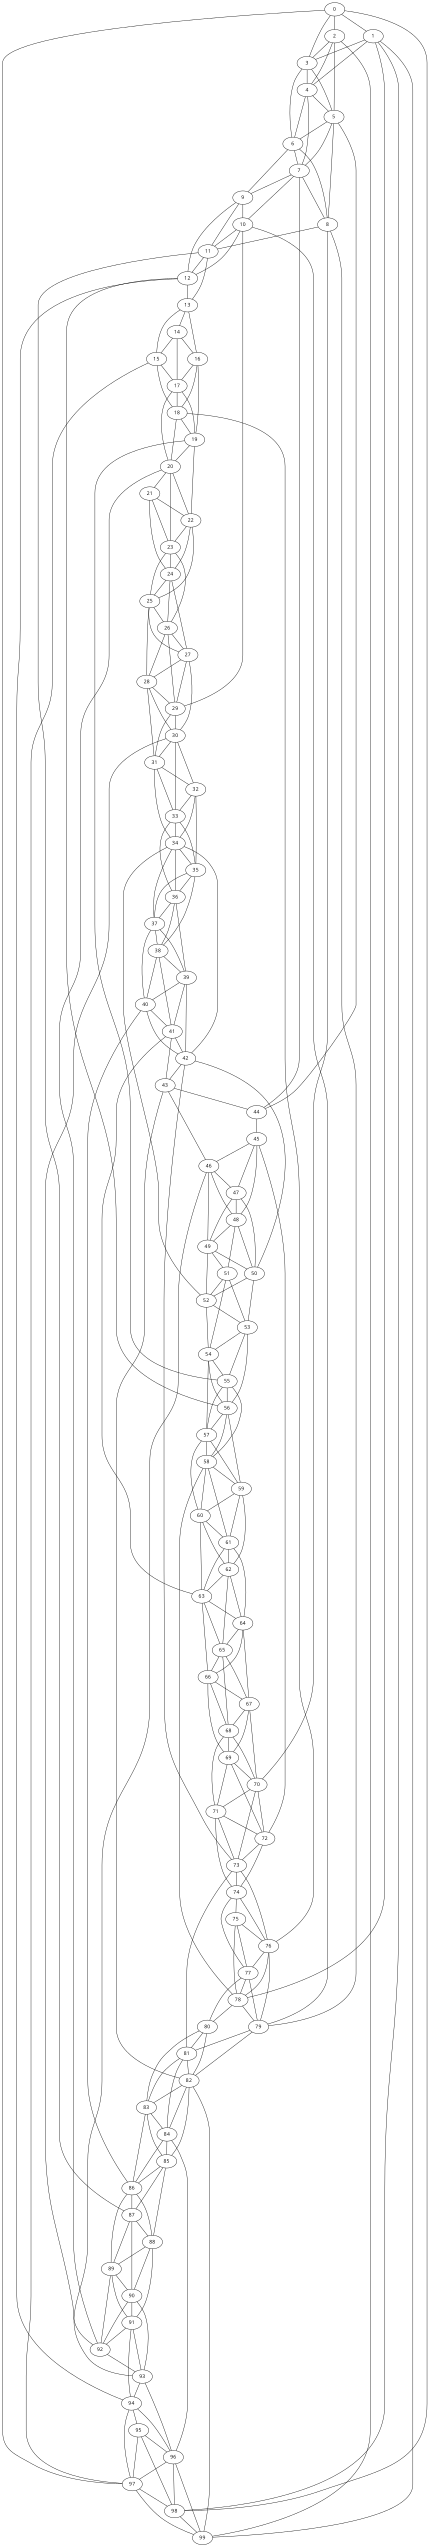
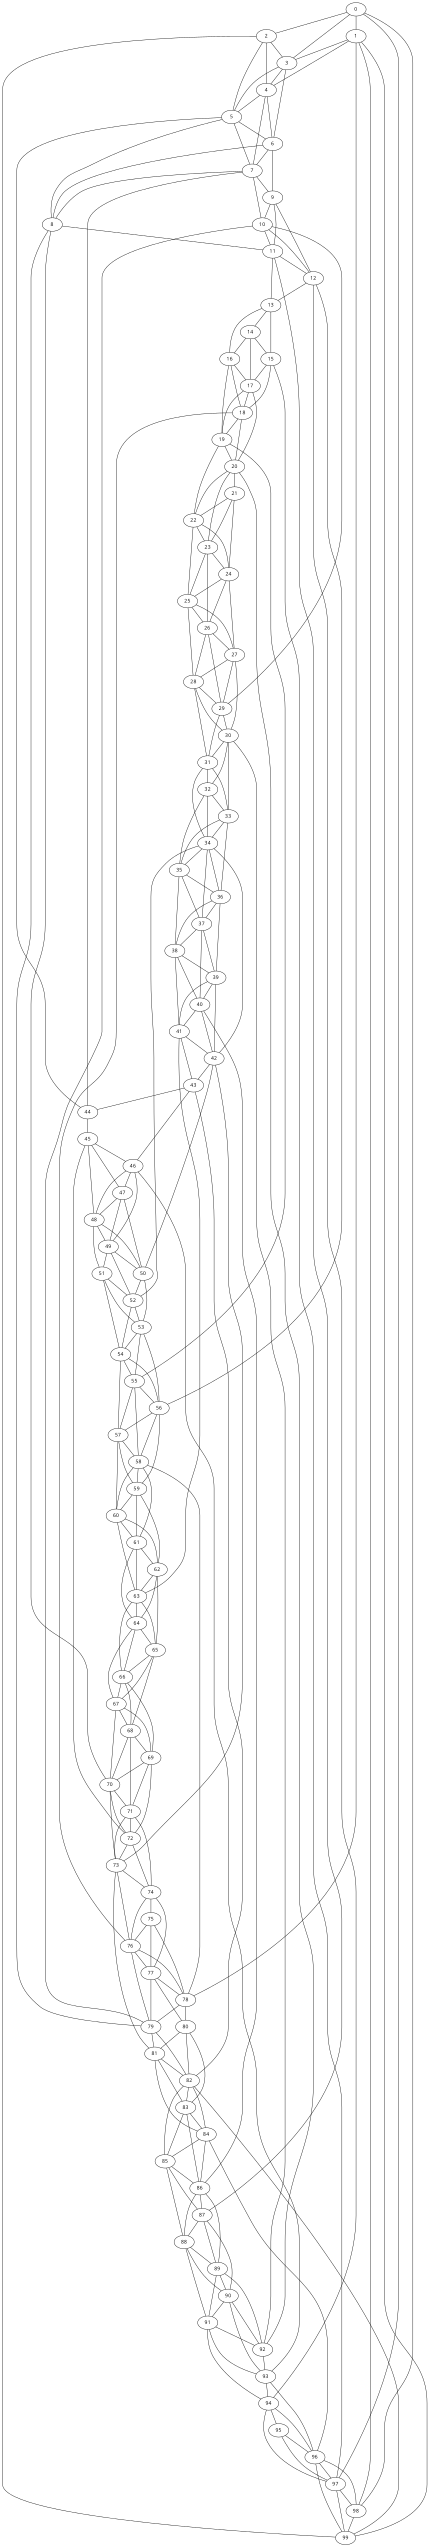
(157, 2472) -> none
